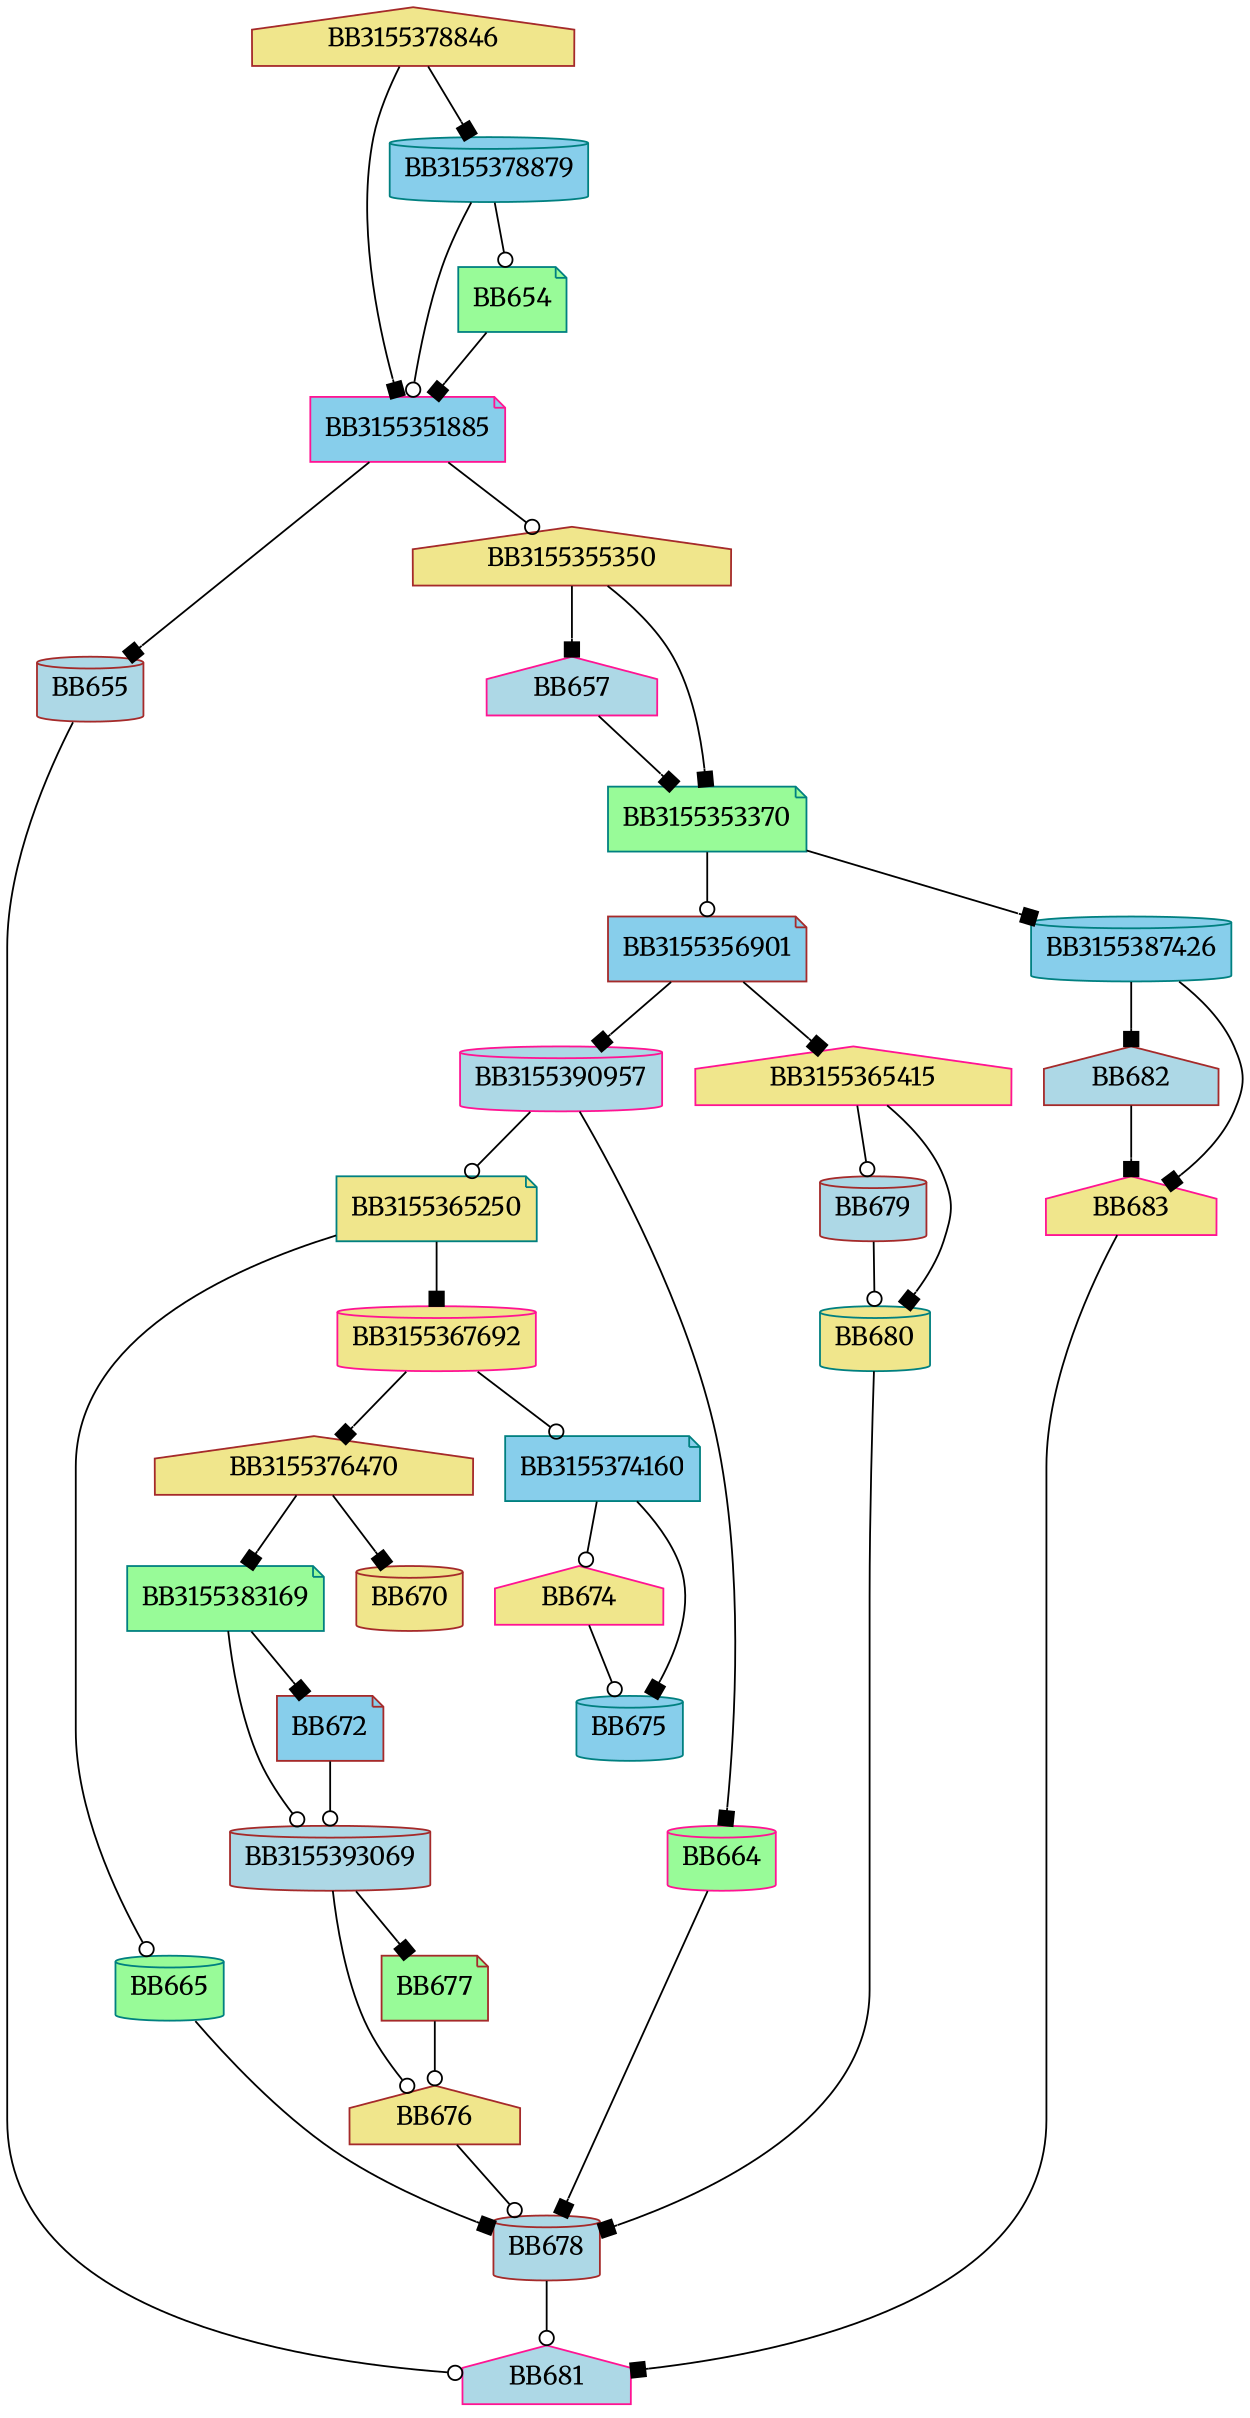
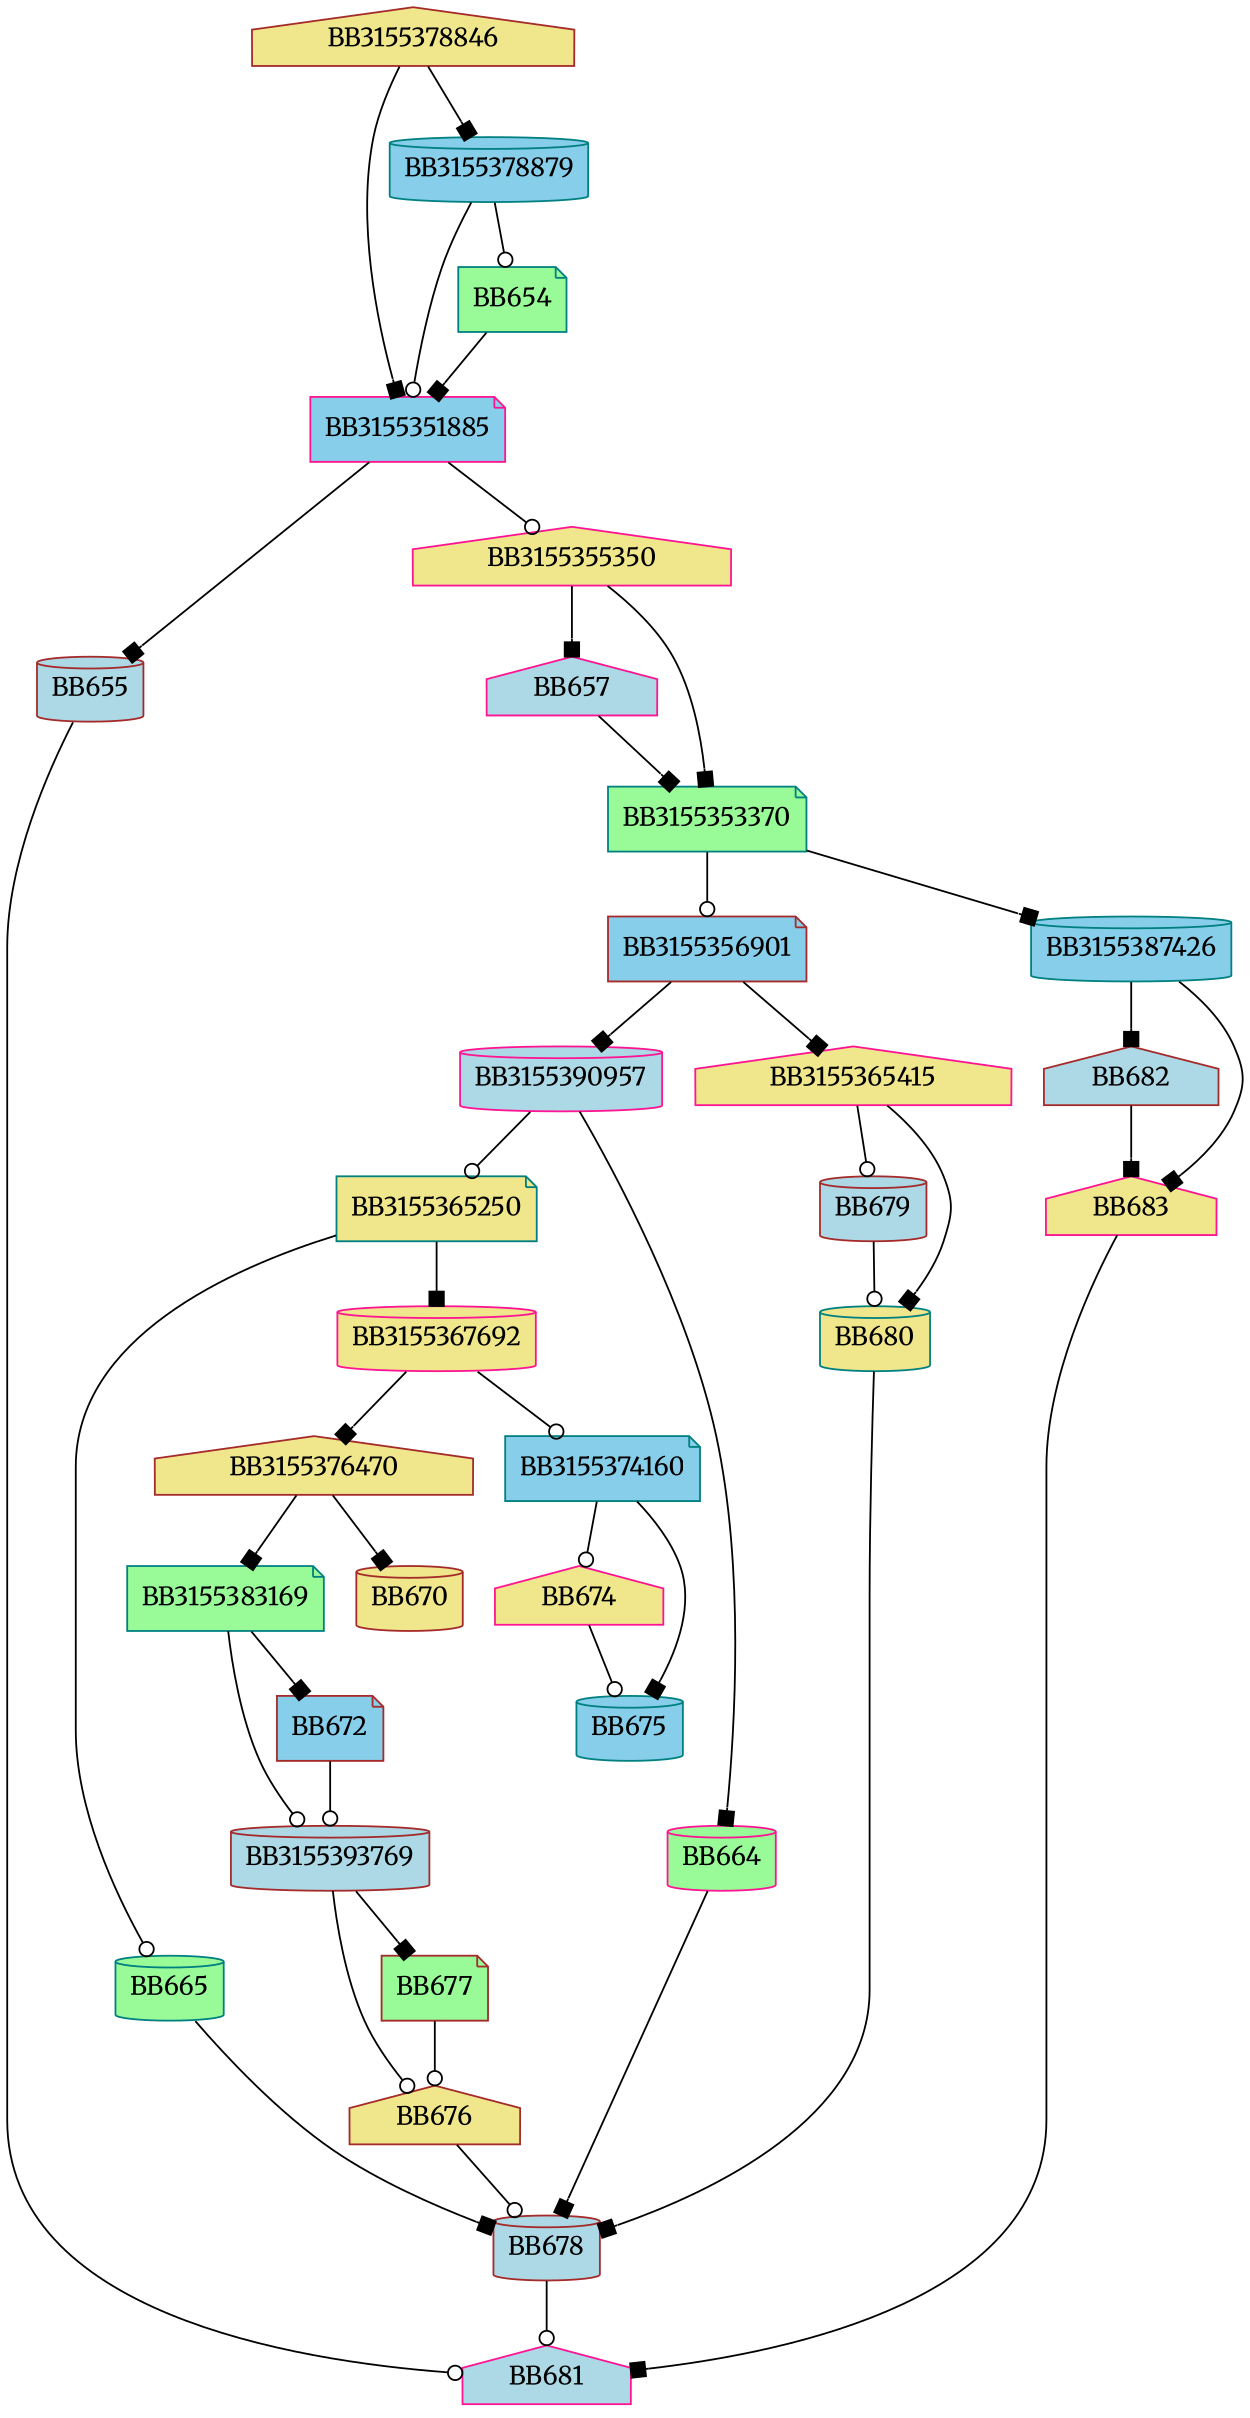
(572, 559) -> (572, 559)
(330, 1858) -> (330, 1858)
